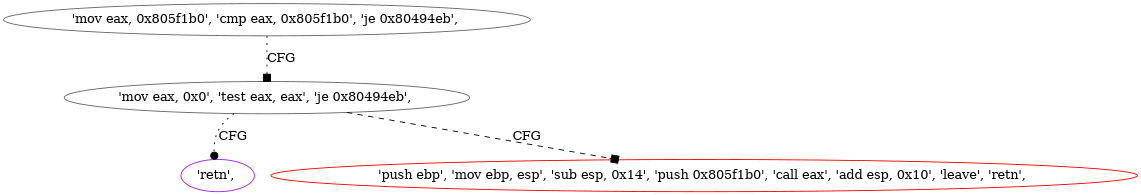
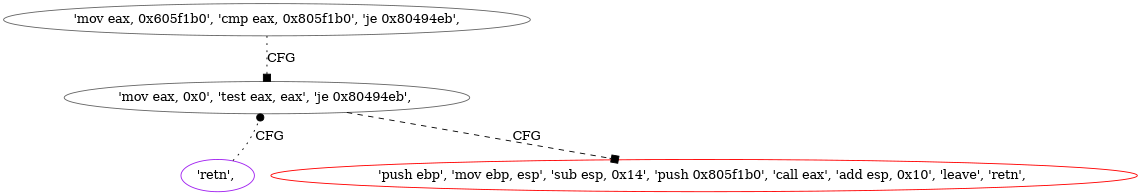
(267, 20) -> (267, 20)
(219, 130) -> (248, 142)
